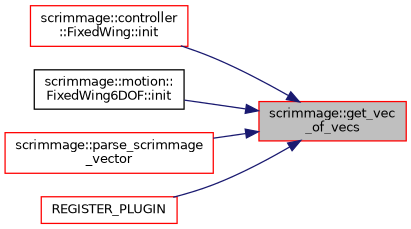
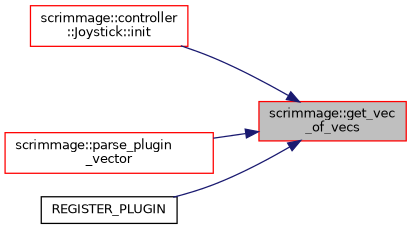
(109, 26) -> (109, 26)
(109, 89) -> none
(109, 153) -> (109, 153)
(109, 210) -> (109, 210)
